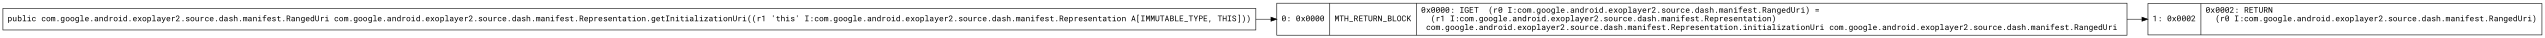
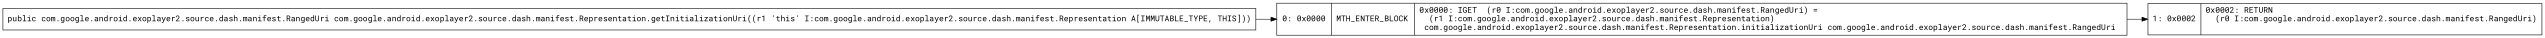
(1373, 19) -> (1372, 19)
